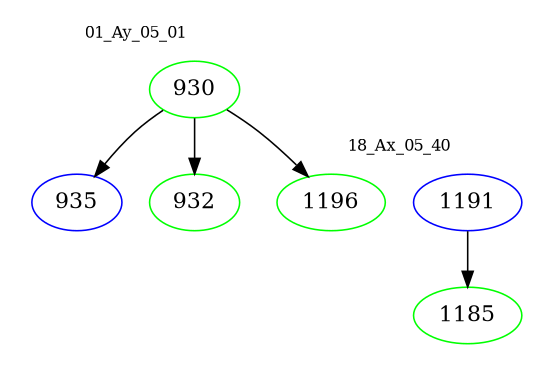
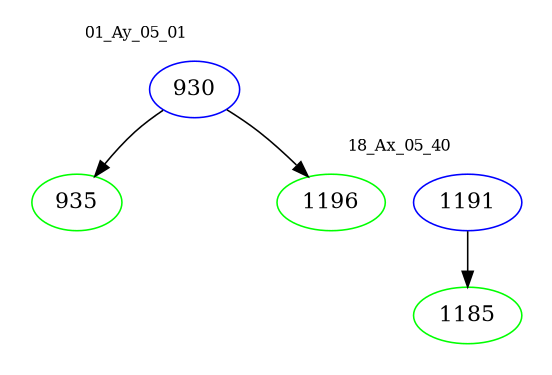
(195, 89) -> (195, 89)
(77, 202) -> (77, 202)
(195, 202) -> none
